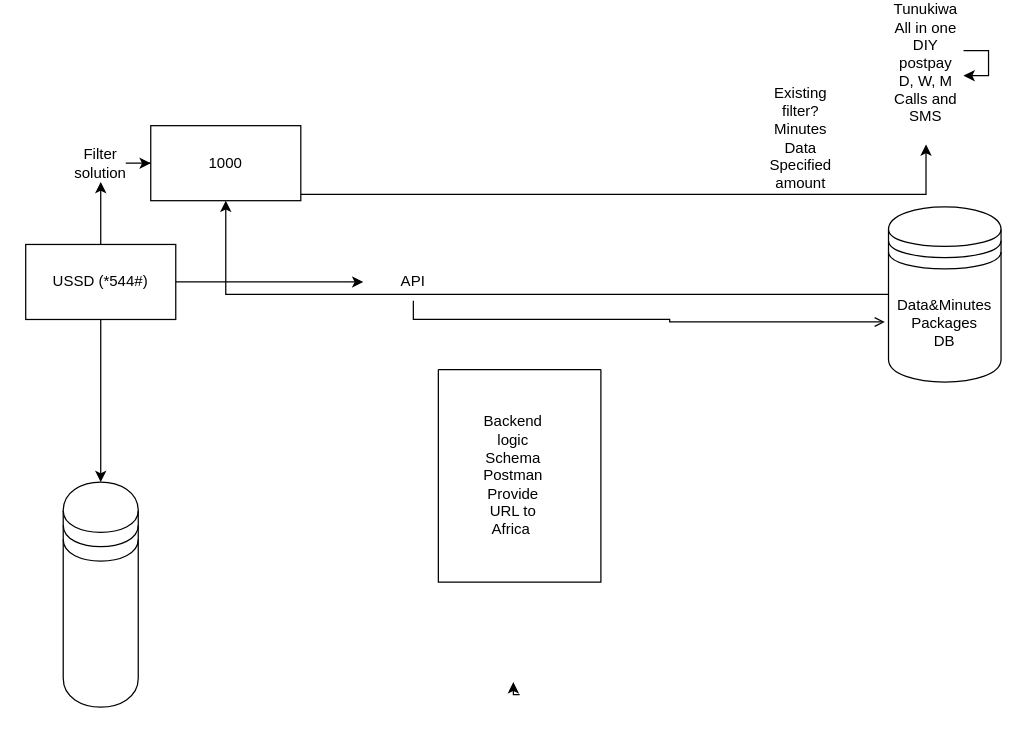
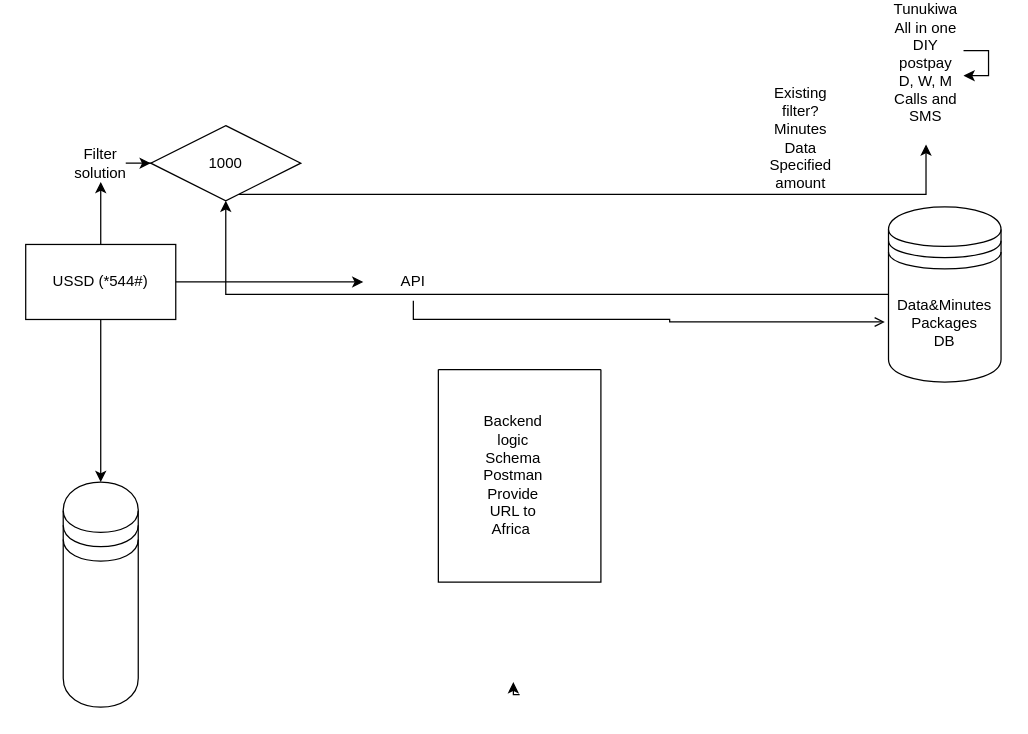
(226, 163) -> (226, 163)
